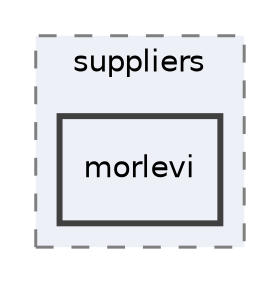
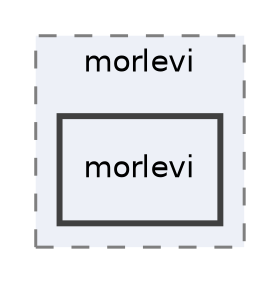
(140, 64) -> (140, 64)
